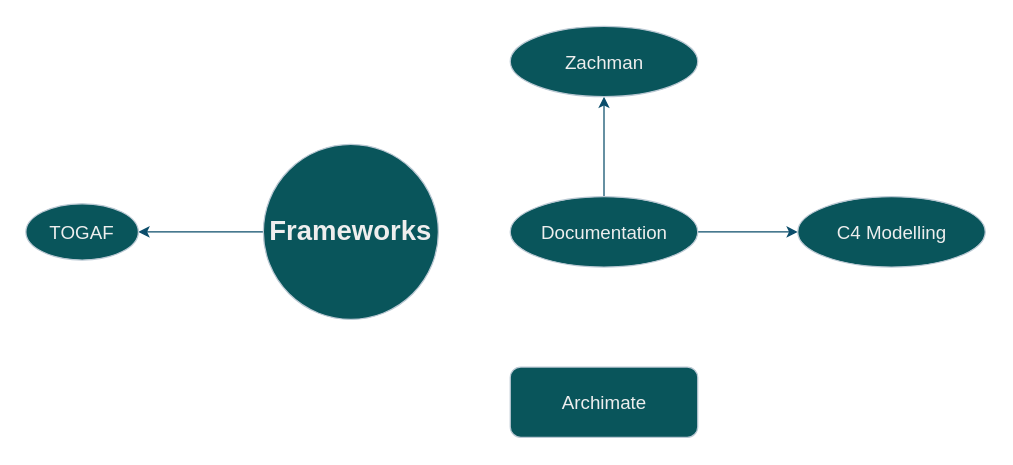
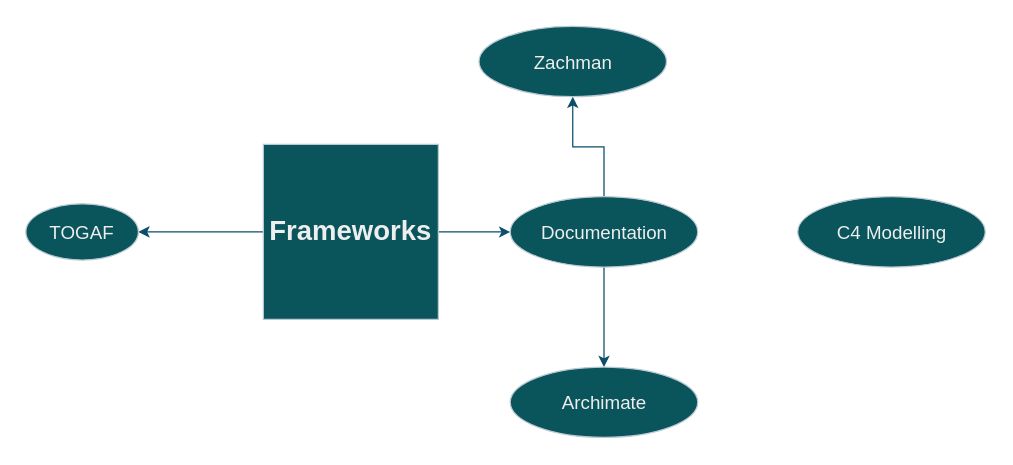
(604, 62) -> (573, 62)
(351, 232) -> (351, 232)
none -> (469, 232)
(744, 232) -> (604, 313)
(604, 402) -> (604, 402)
